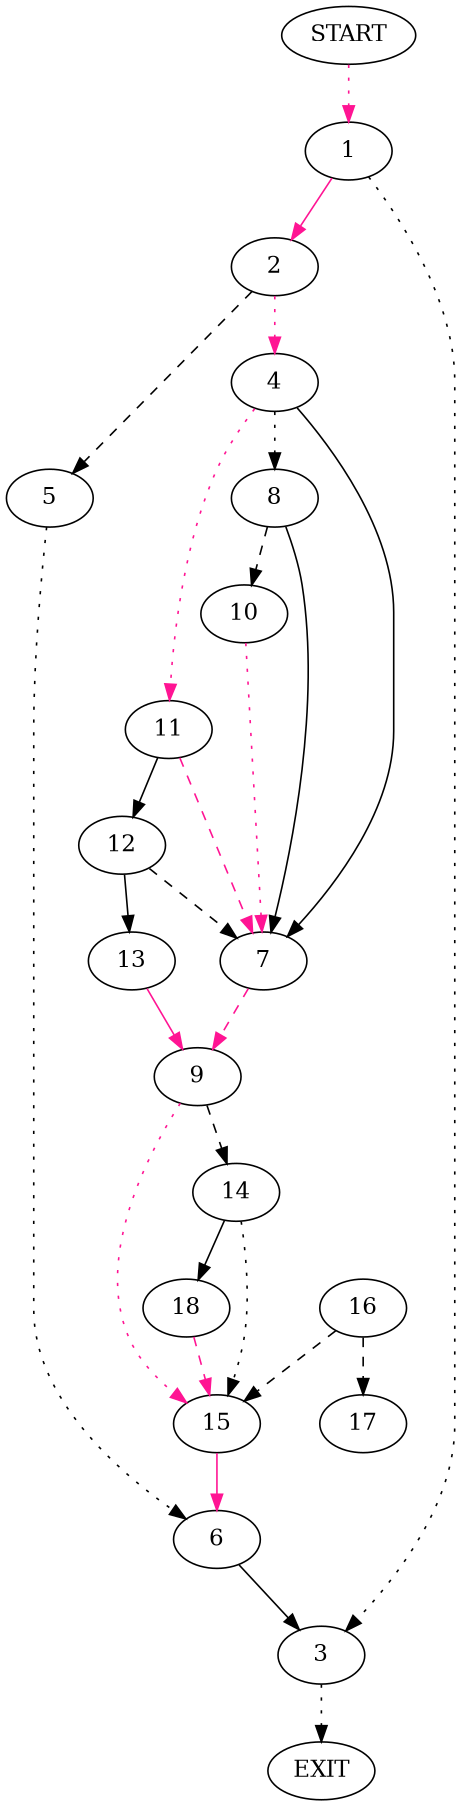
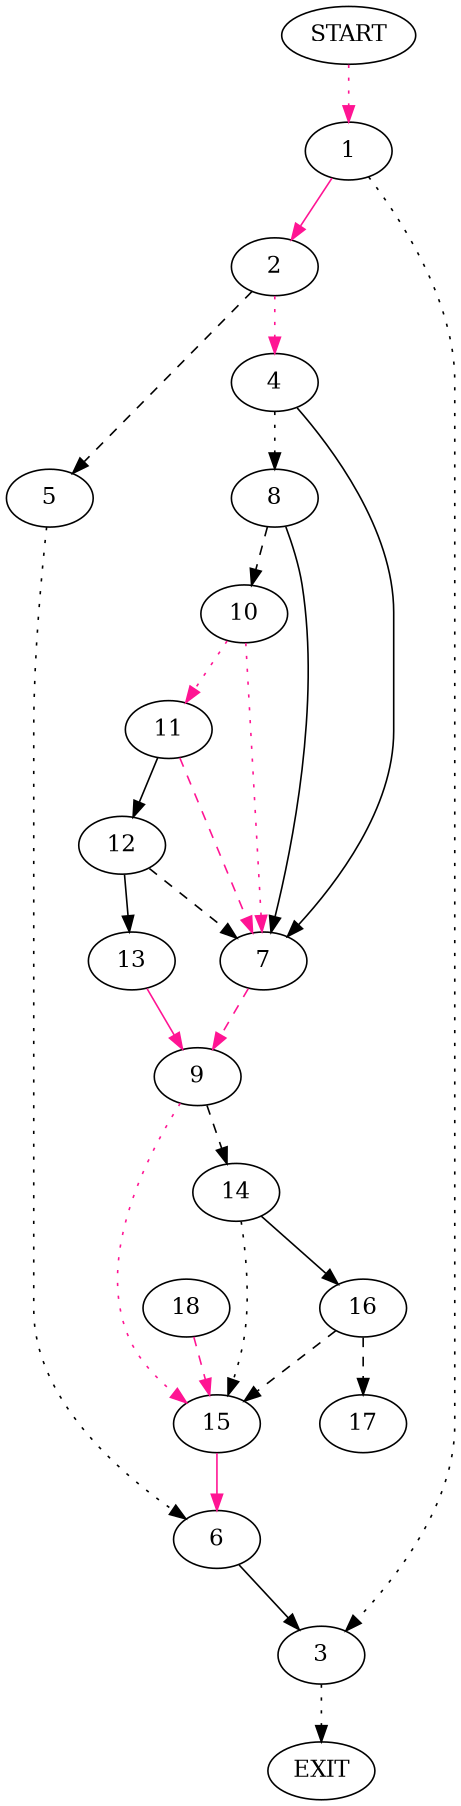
(193, 540) -> (211, 665)
(215, 1243) -> (294, 1245)
